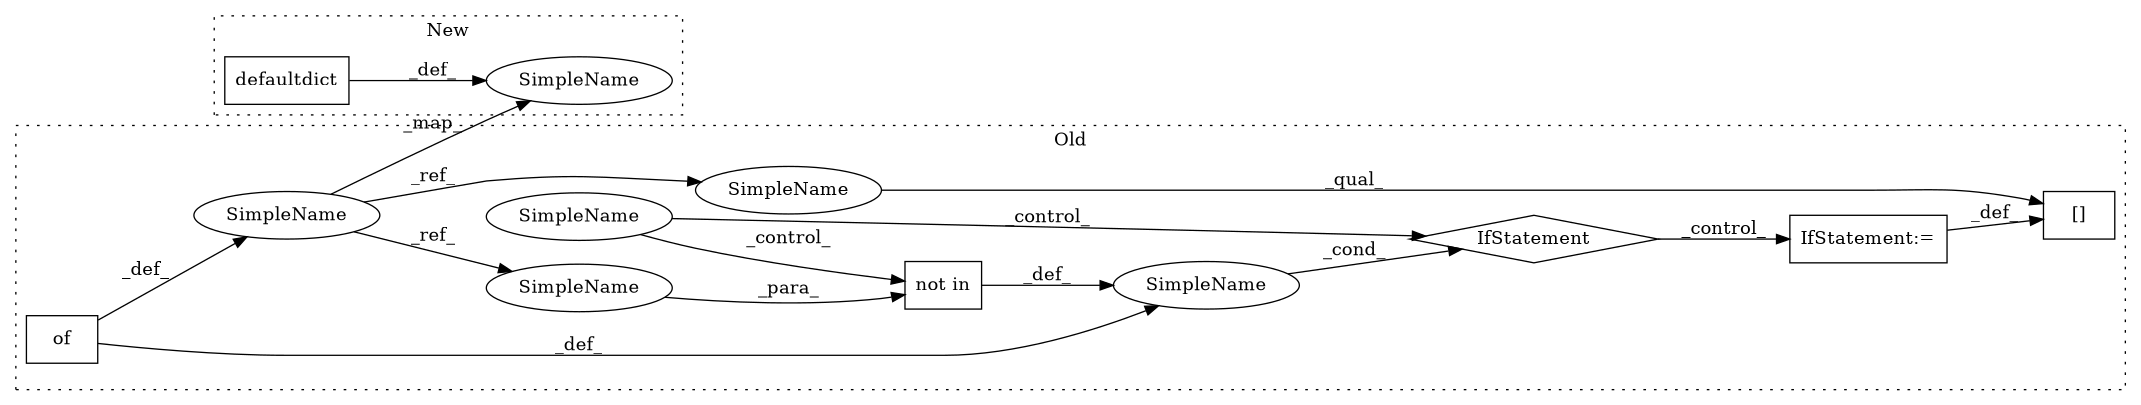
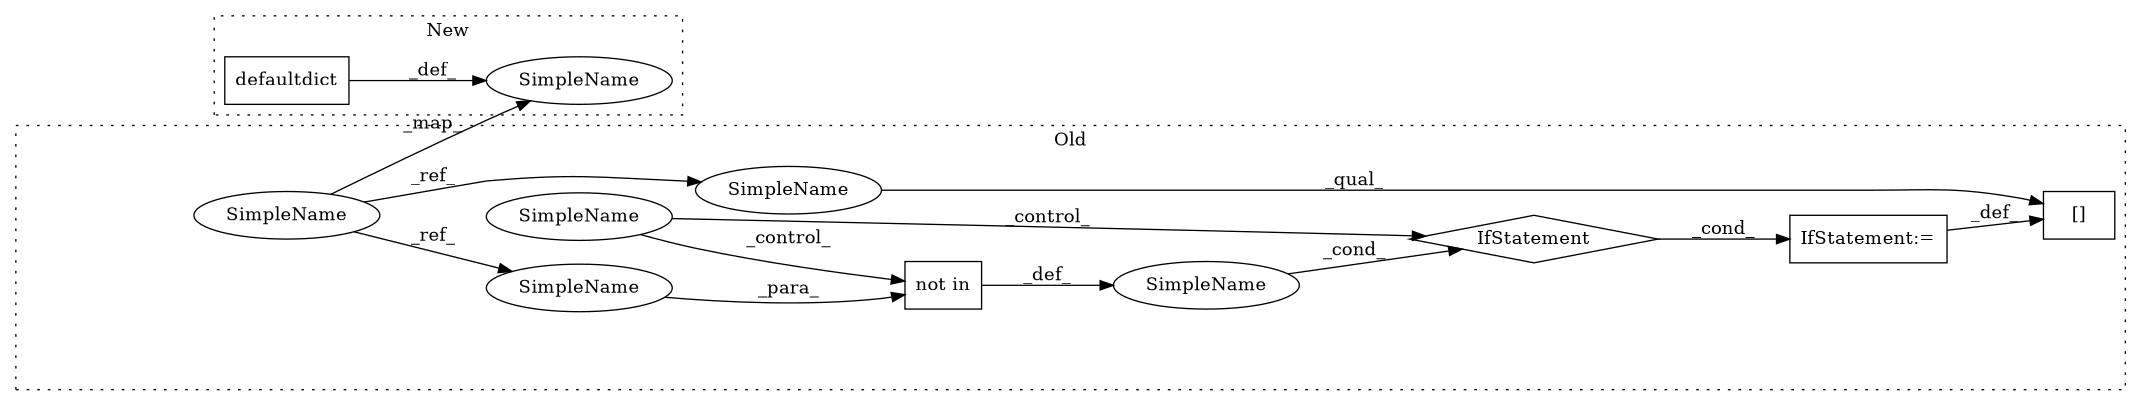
(1724, 229) -> (1724, 229)
(62, 339) -> none
